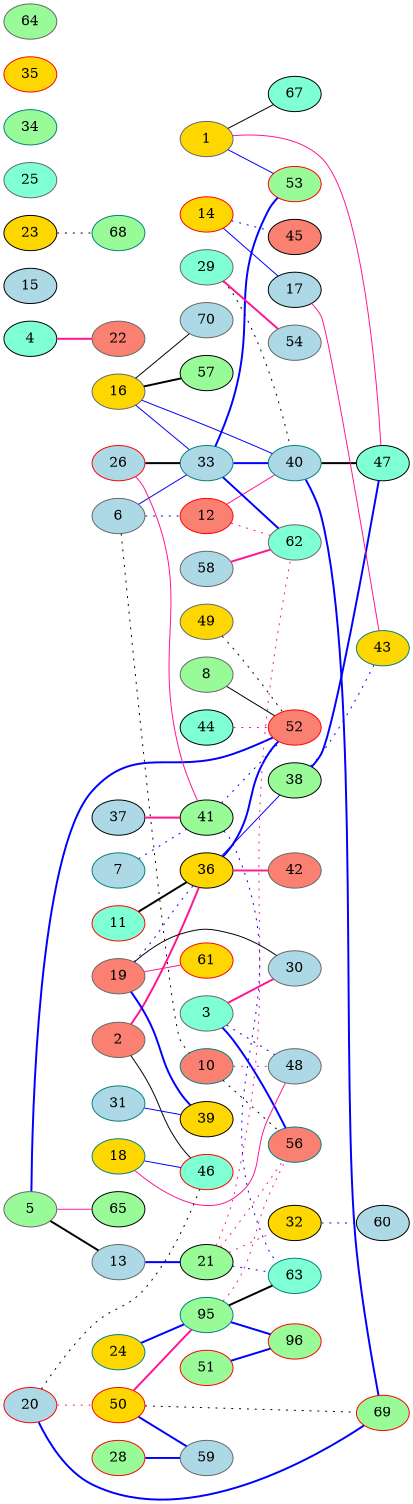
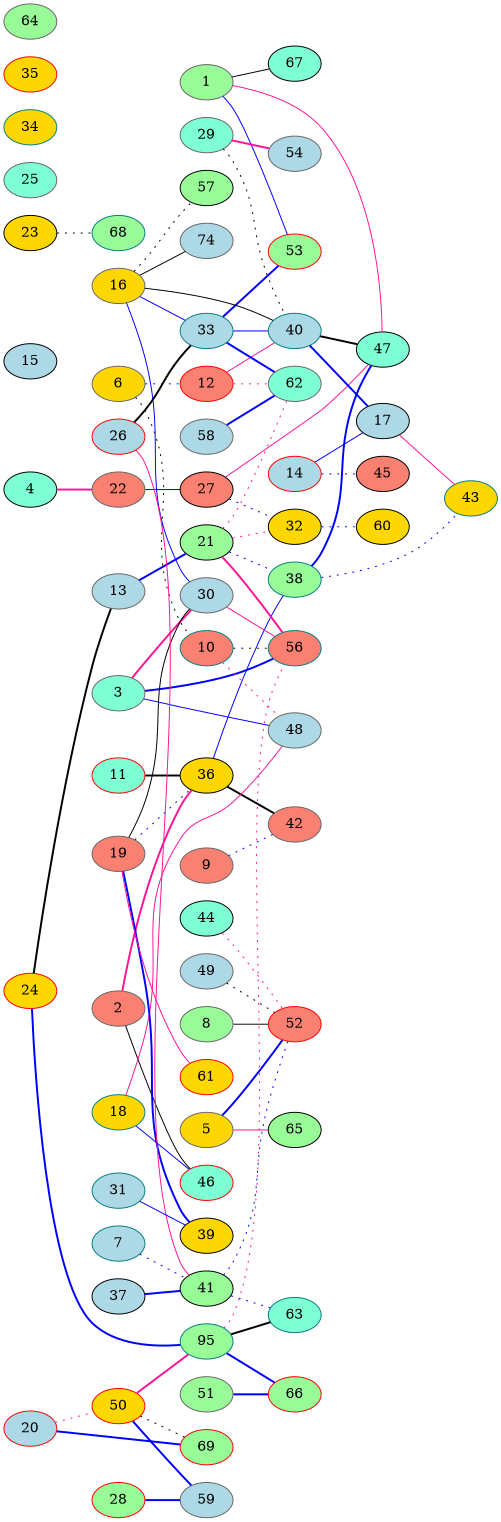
(30, 127) -> (30, 127)
(207, 139) -> (207, 82)
(207, 214) -> (295, 474)
(207, 320) -> (207, 241)
(163, 382) -> (163, 237)
(207, 426) -> (211, 299)
(251, 463) -> (251, 331)
none -> (155, 466)
(163, 490) -> none
none -> (207, 490)
(118, 516) -> (118, 384)
(251, 556) -> (251, 410)
(207, 622) -> (207, 971)
none -> (251, 622)
(295, 780) -> (295, 580)
(251, 799) -> none
(163, 818) -> (162, 1293)
none -> (207, 866)
(251, 870) -> (251, 800)
(348, 936) -> (339, 376)
(246, 1037) -> (206, 713)
(30, 1209) -> (207, 1130)
(248, 1211) -> (253, 594)
(383, 1223) -> (383, 527)
(74, 1236) -> (65, 789)
(251, 1269) -> (251, 561)
(133, 1300) -> none
(295, 1341) -> (295, 1394)
(118, 1352) -> (30, 991)
(207, 1368) -> (207, 1394)
